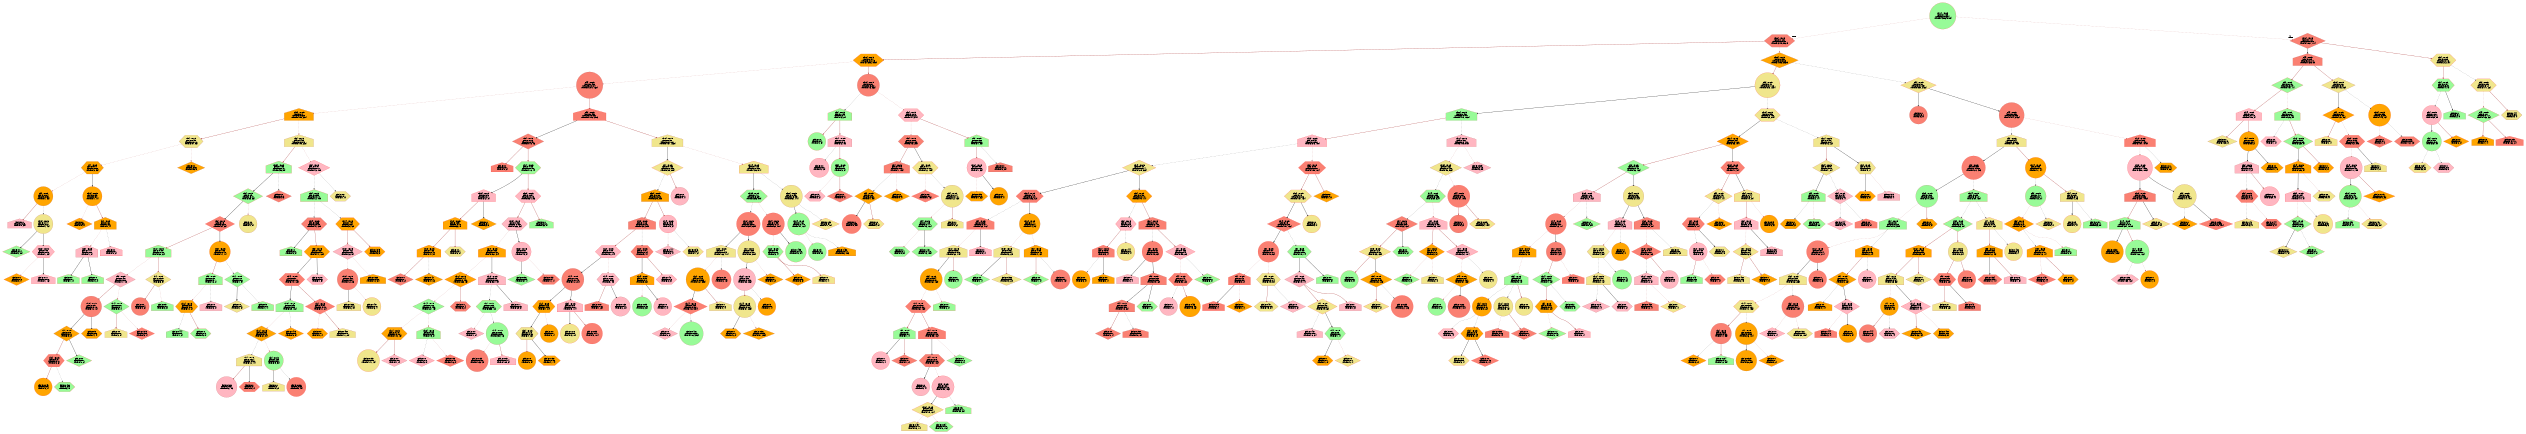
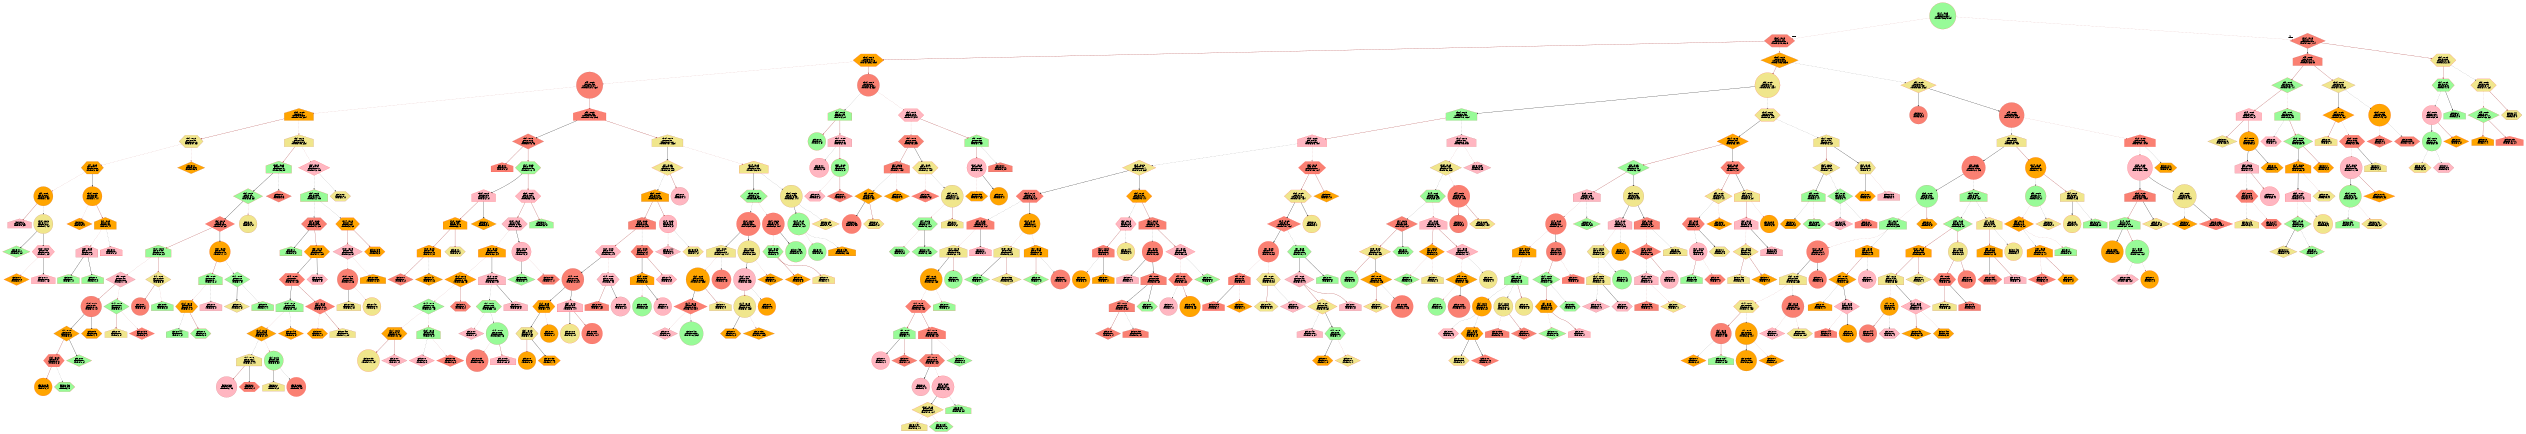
(1840, 196) -> (1840, 196)
